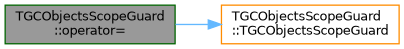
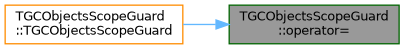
(192, 24) -> (199, 24)
